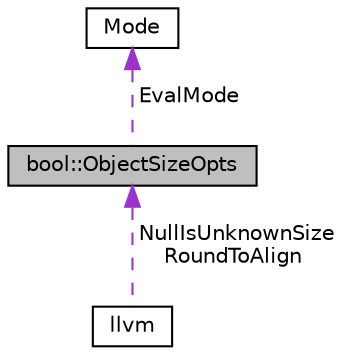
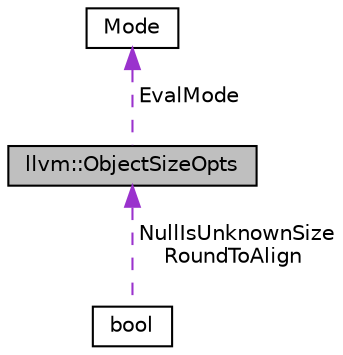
(132, 166) -> (132, 166)
(132, 326) -> (132, 326)
